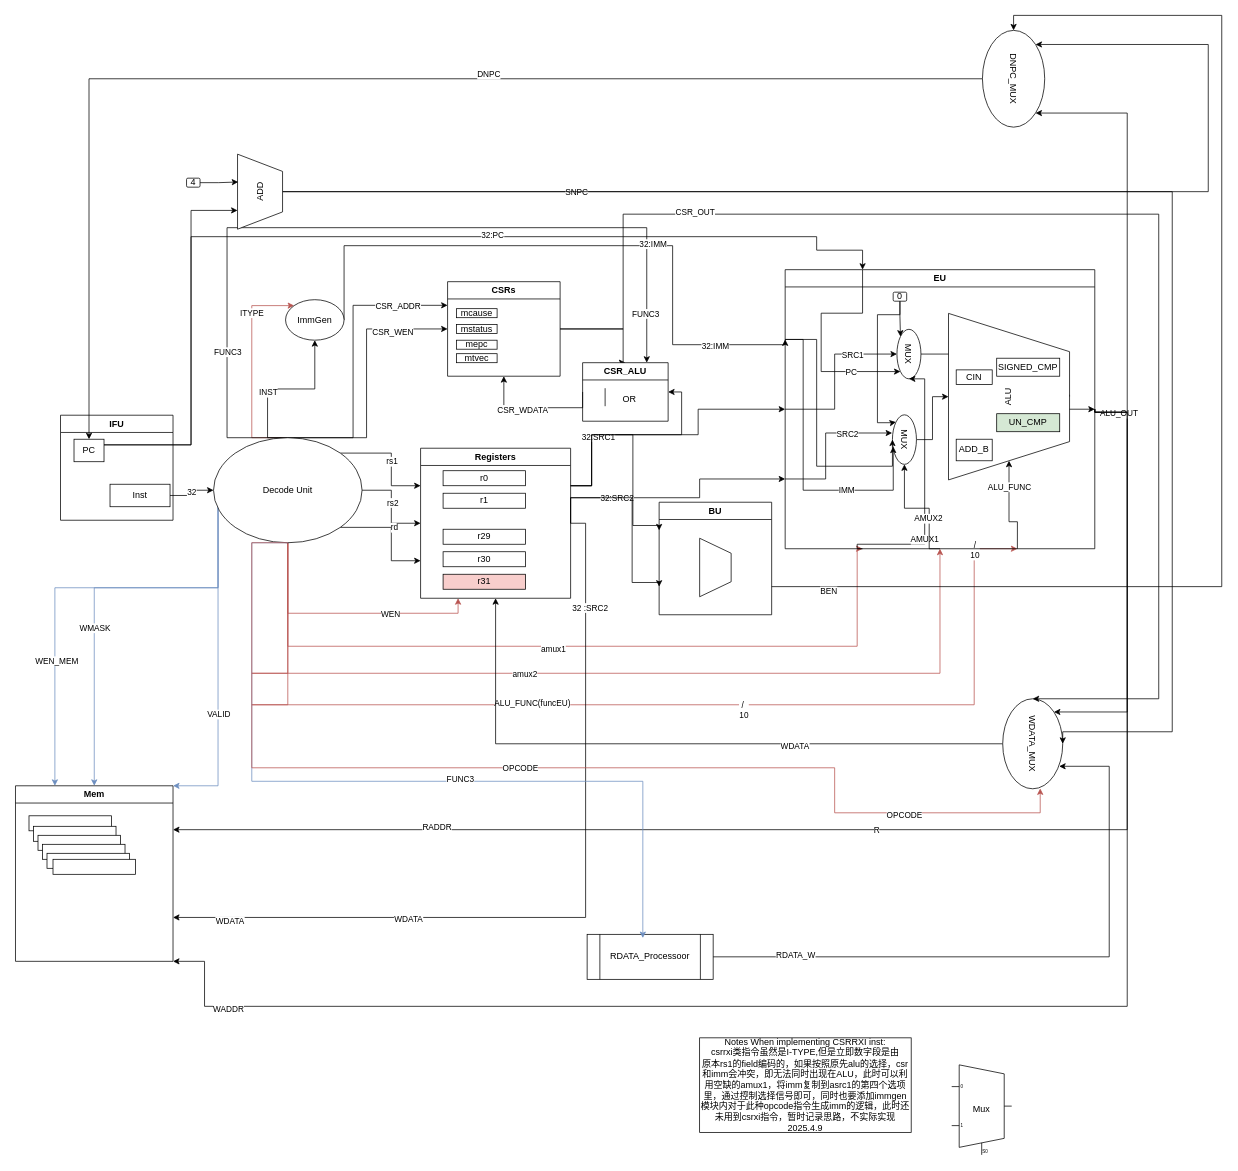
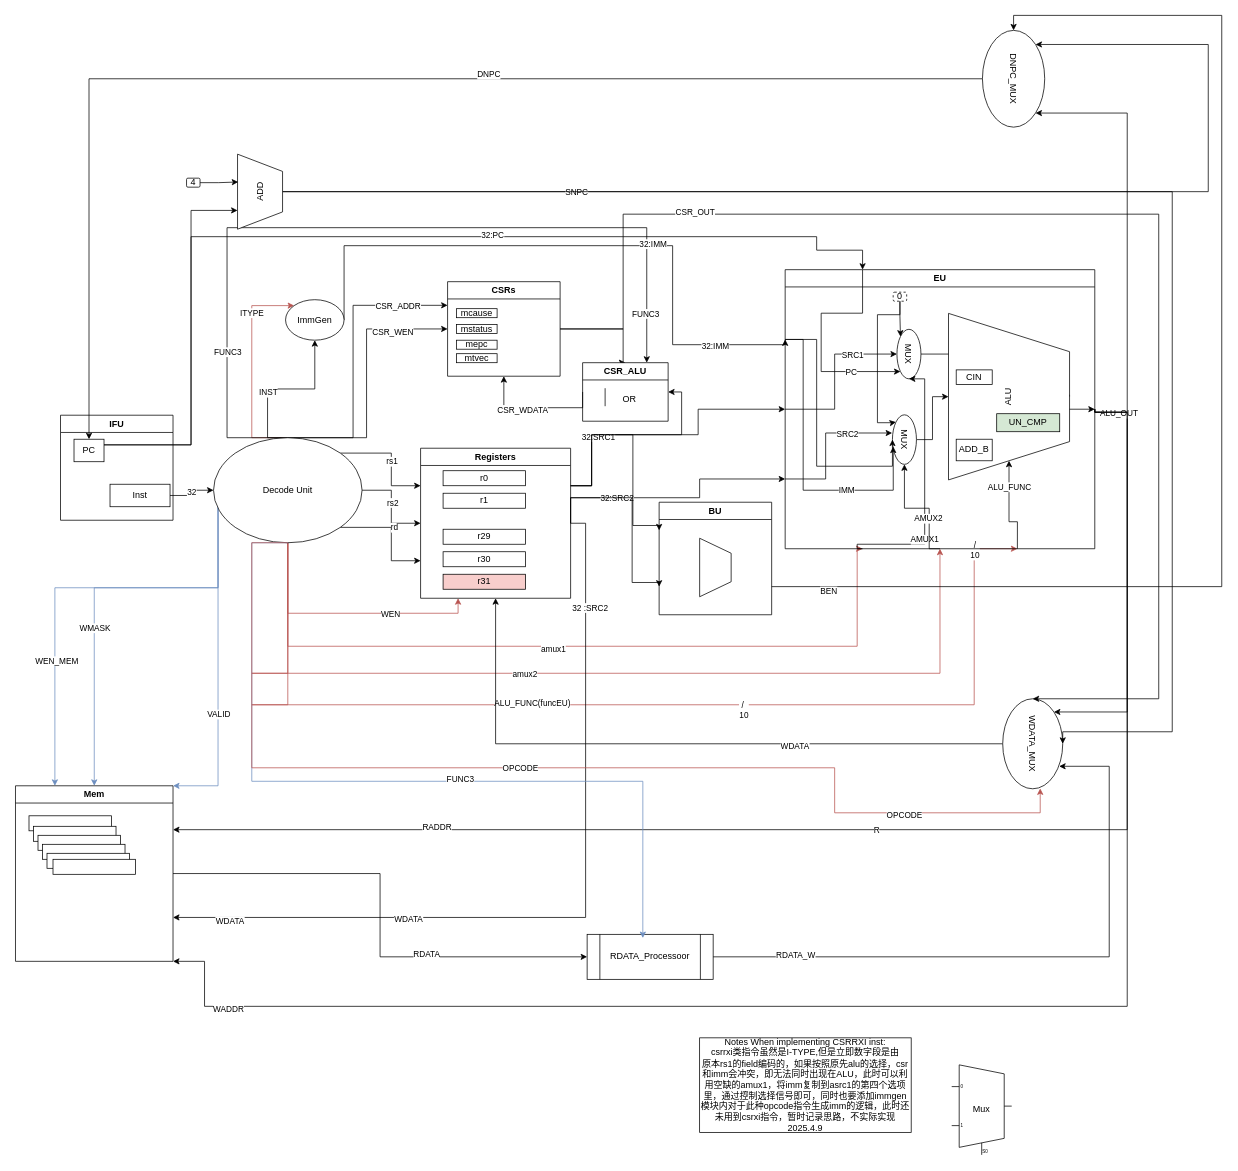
(900, 297) -> (900, 297)
(1028, 367) -> none
none -> (278, 873)
